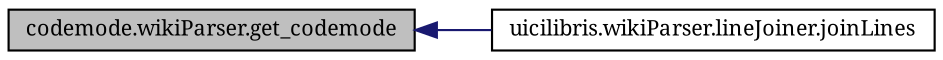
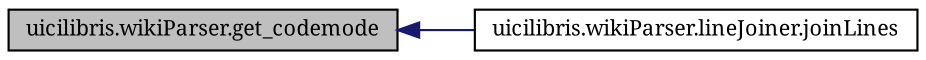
(212, 30) -> (203, 30)
